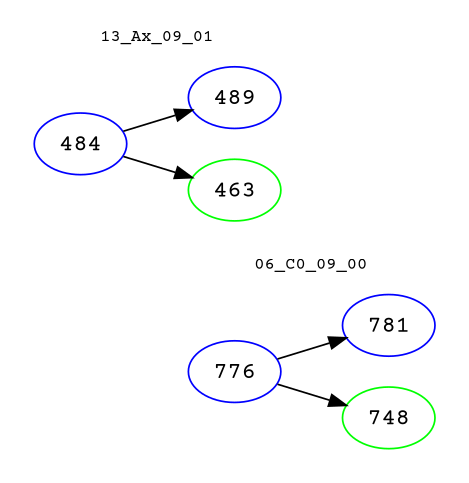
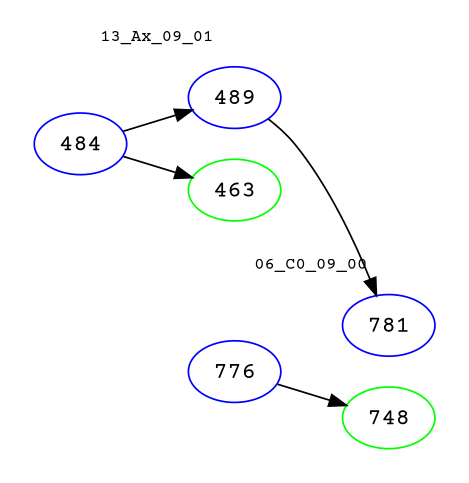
(304, 351) -> (328, 193)
